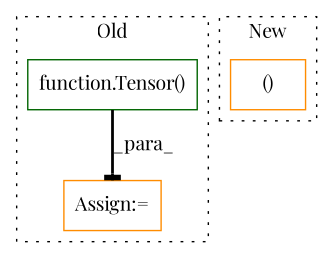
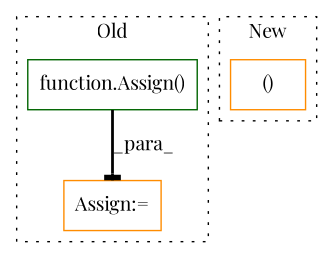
(112, 85) -> (112, 85)
